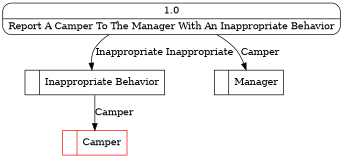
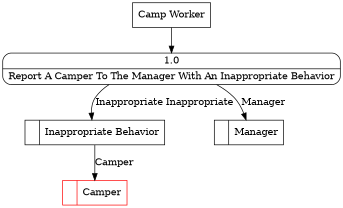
none -> (172, 15)
(260, 52) -> (263, 102)
